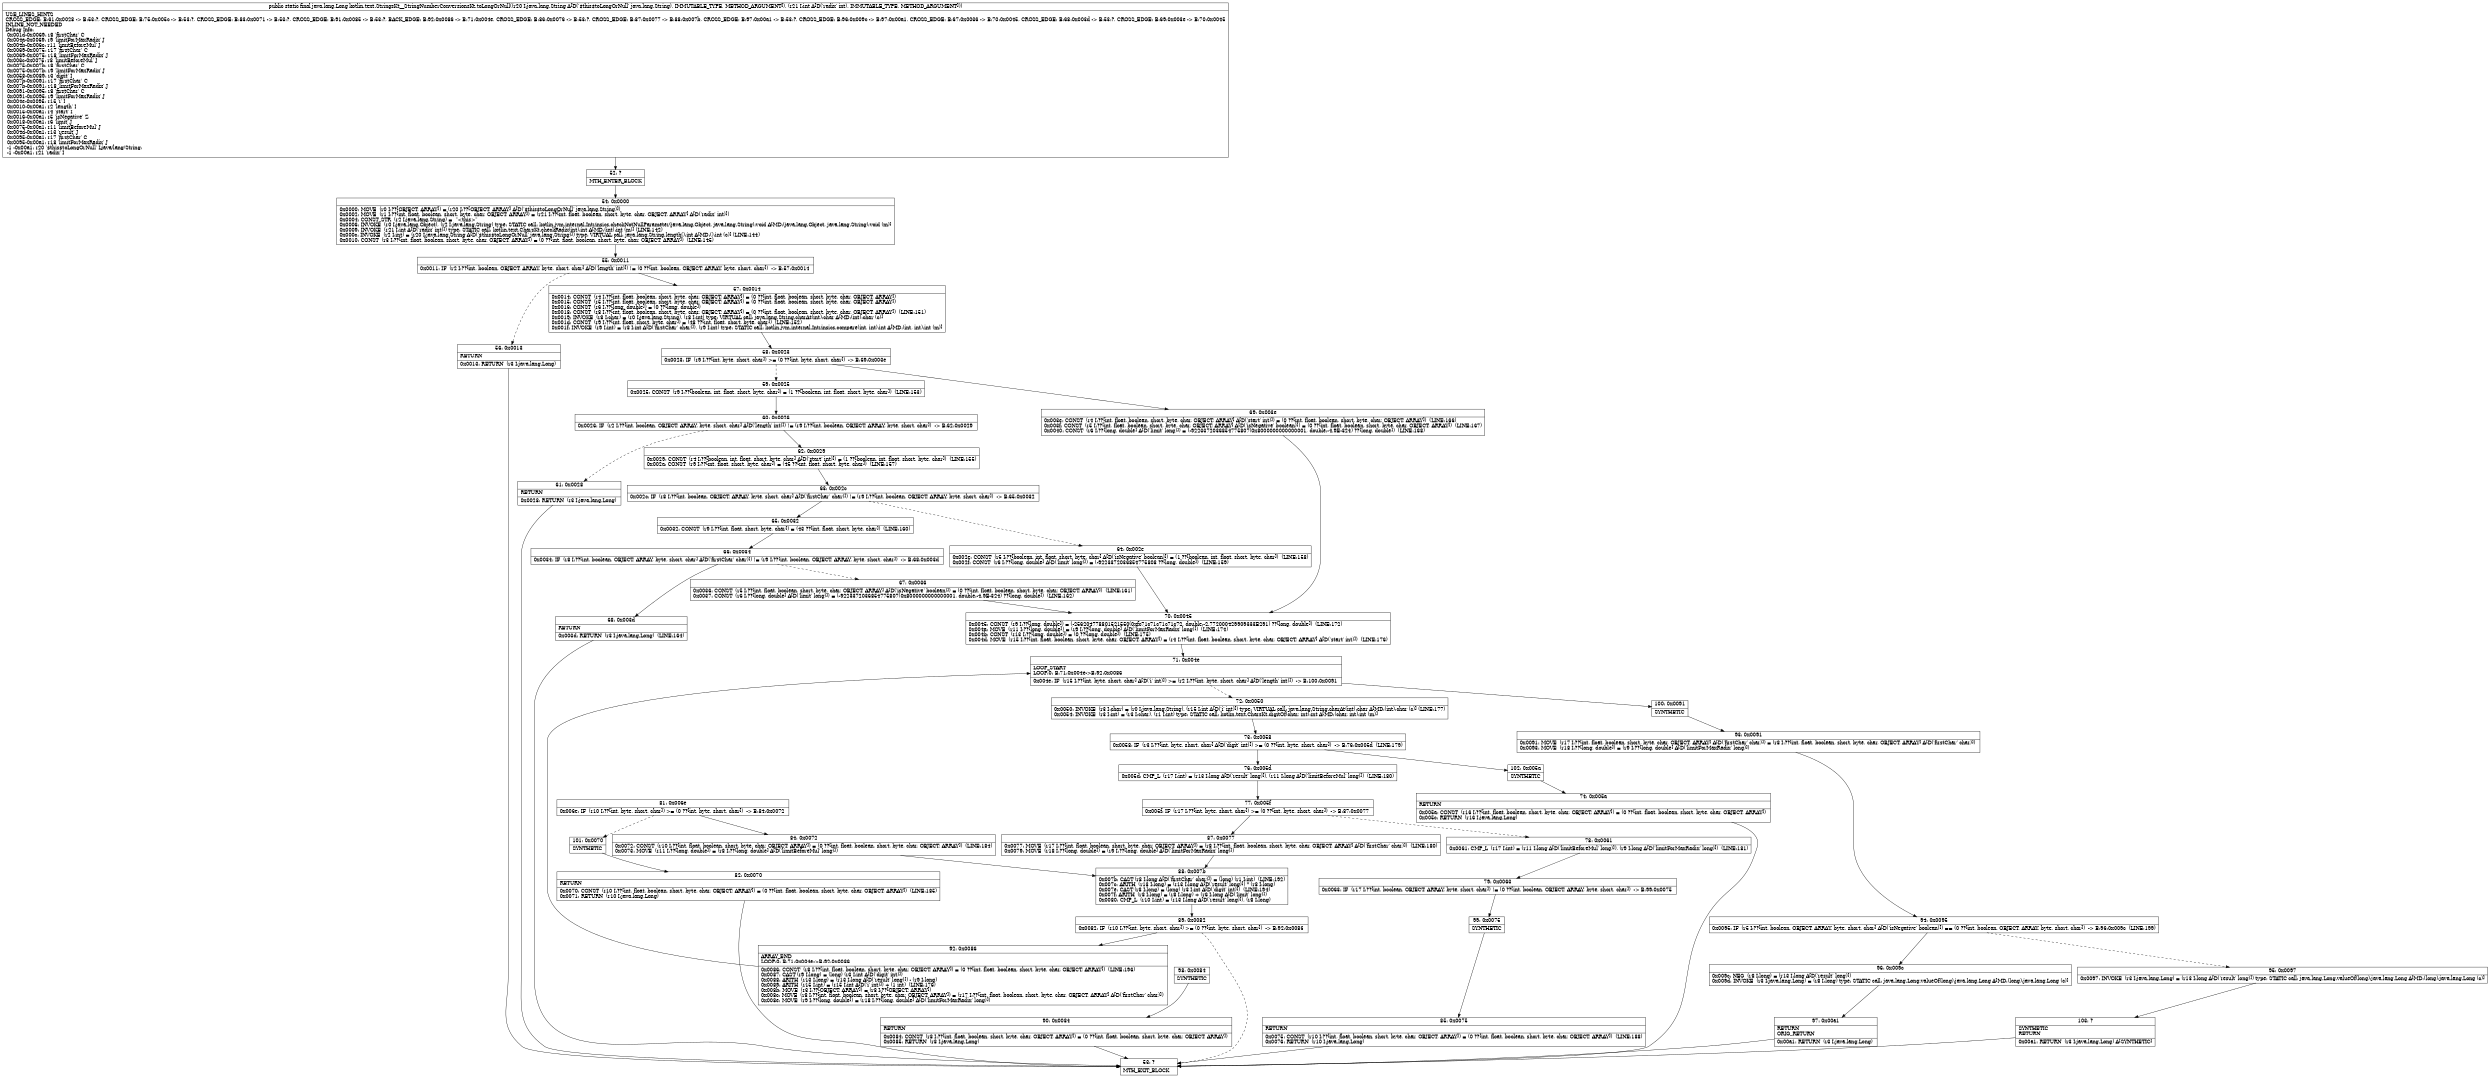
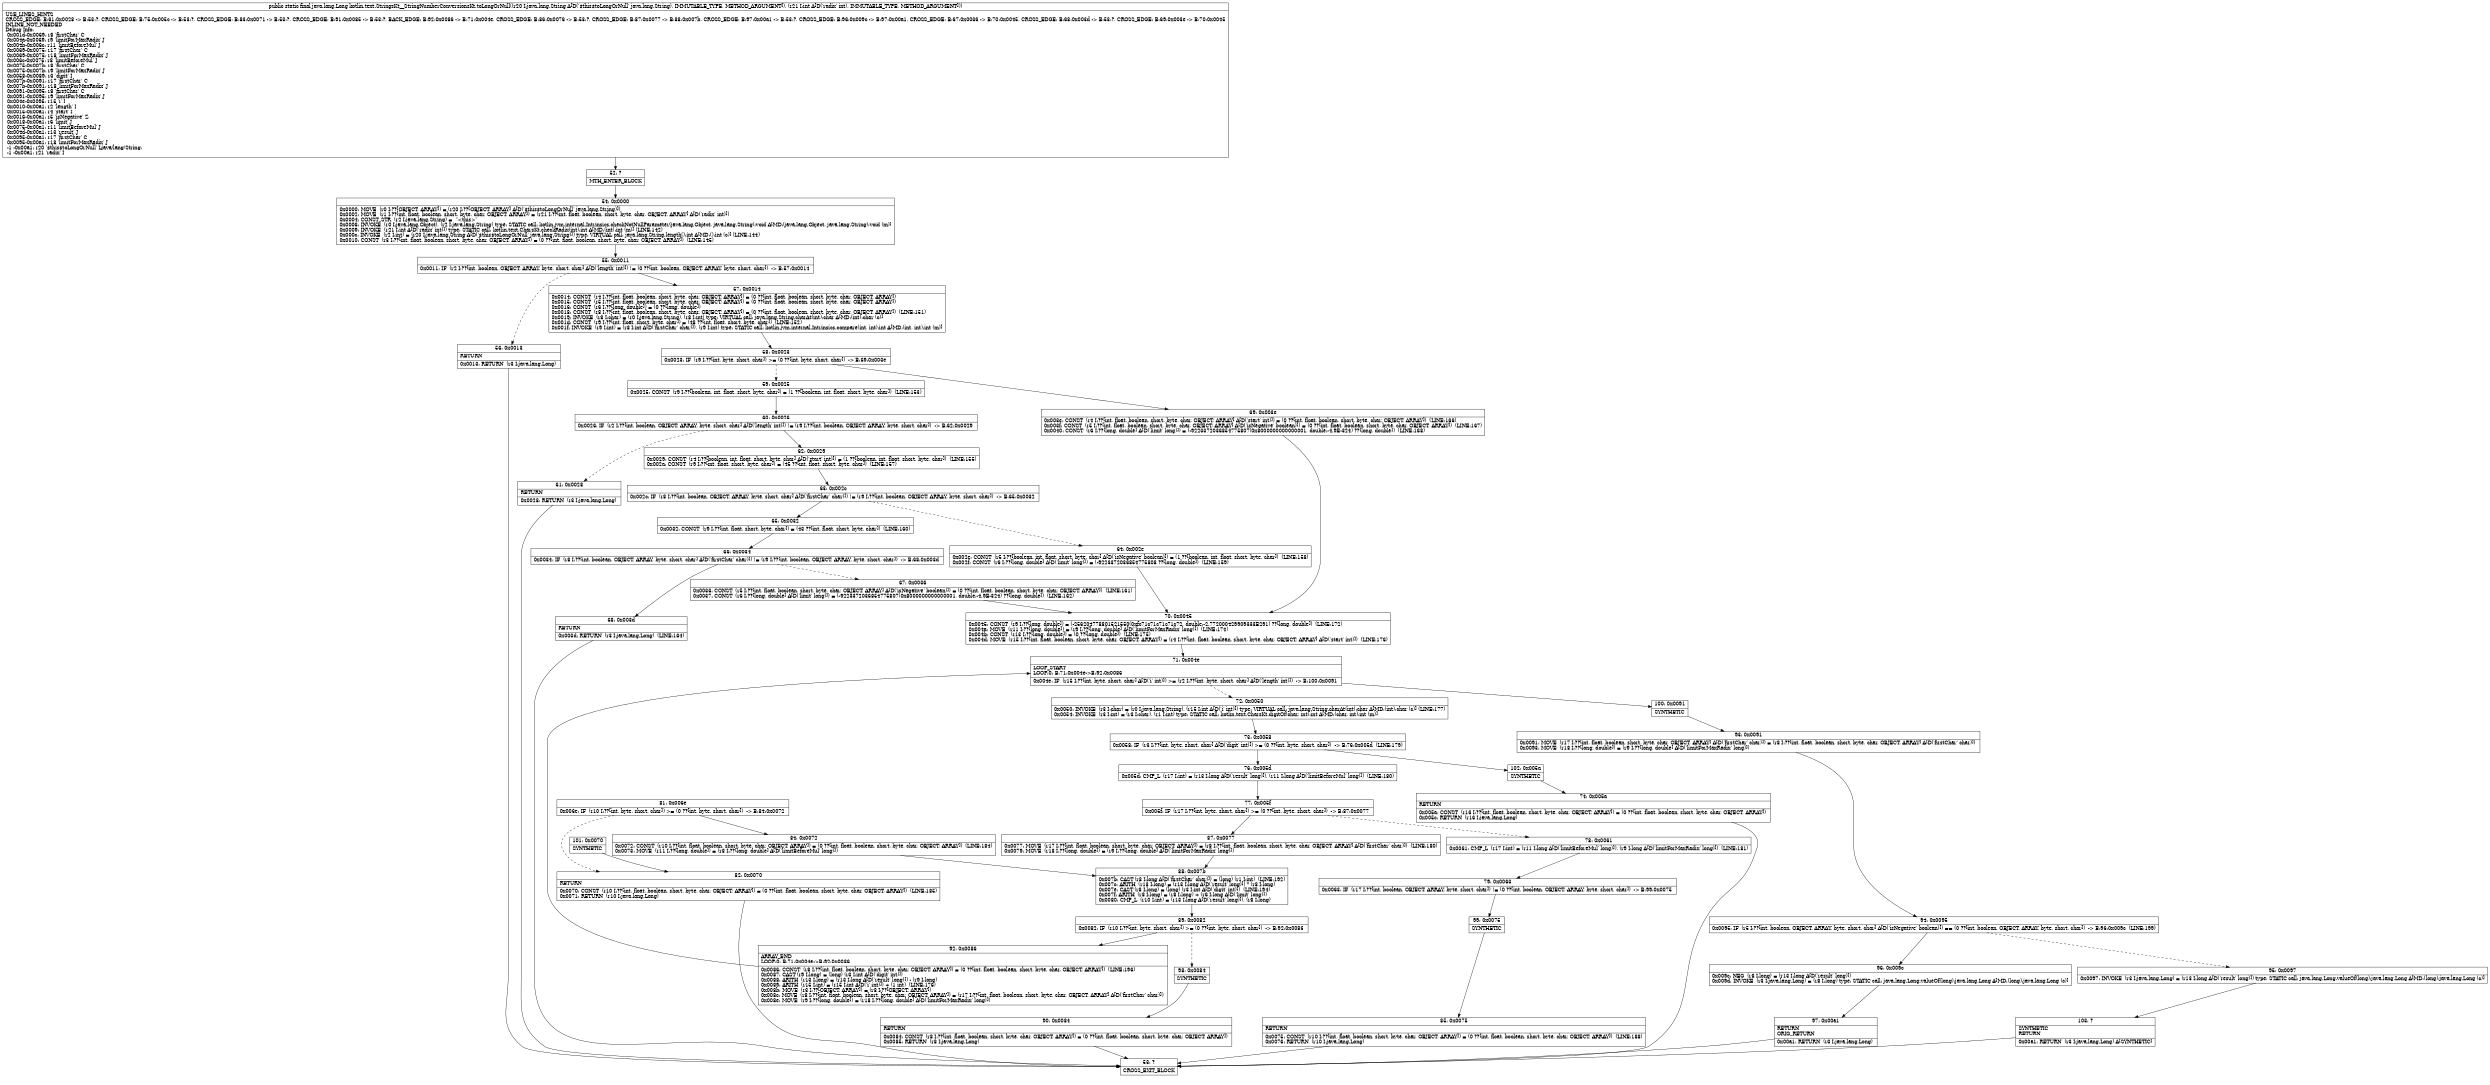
(630, 825) -> (564, 836)
(1247, 1013) -> (1192, 948)
(1146, 1071) -> (1149, 1071)
